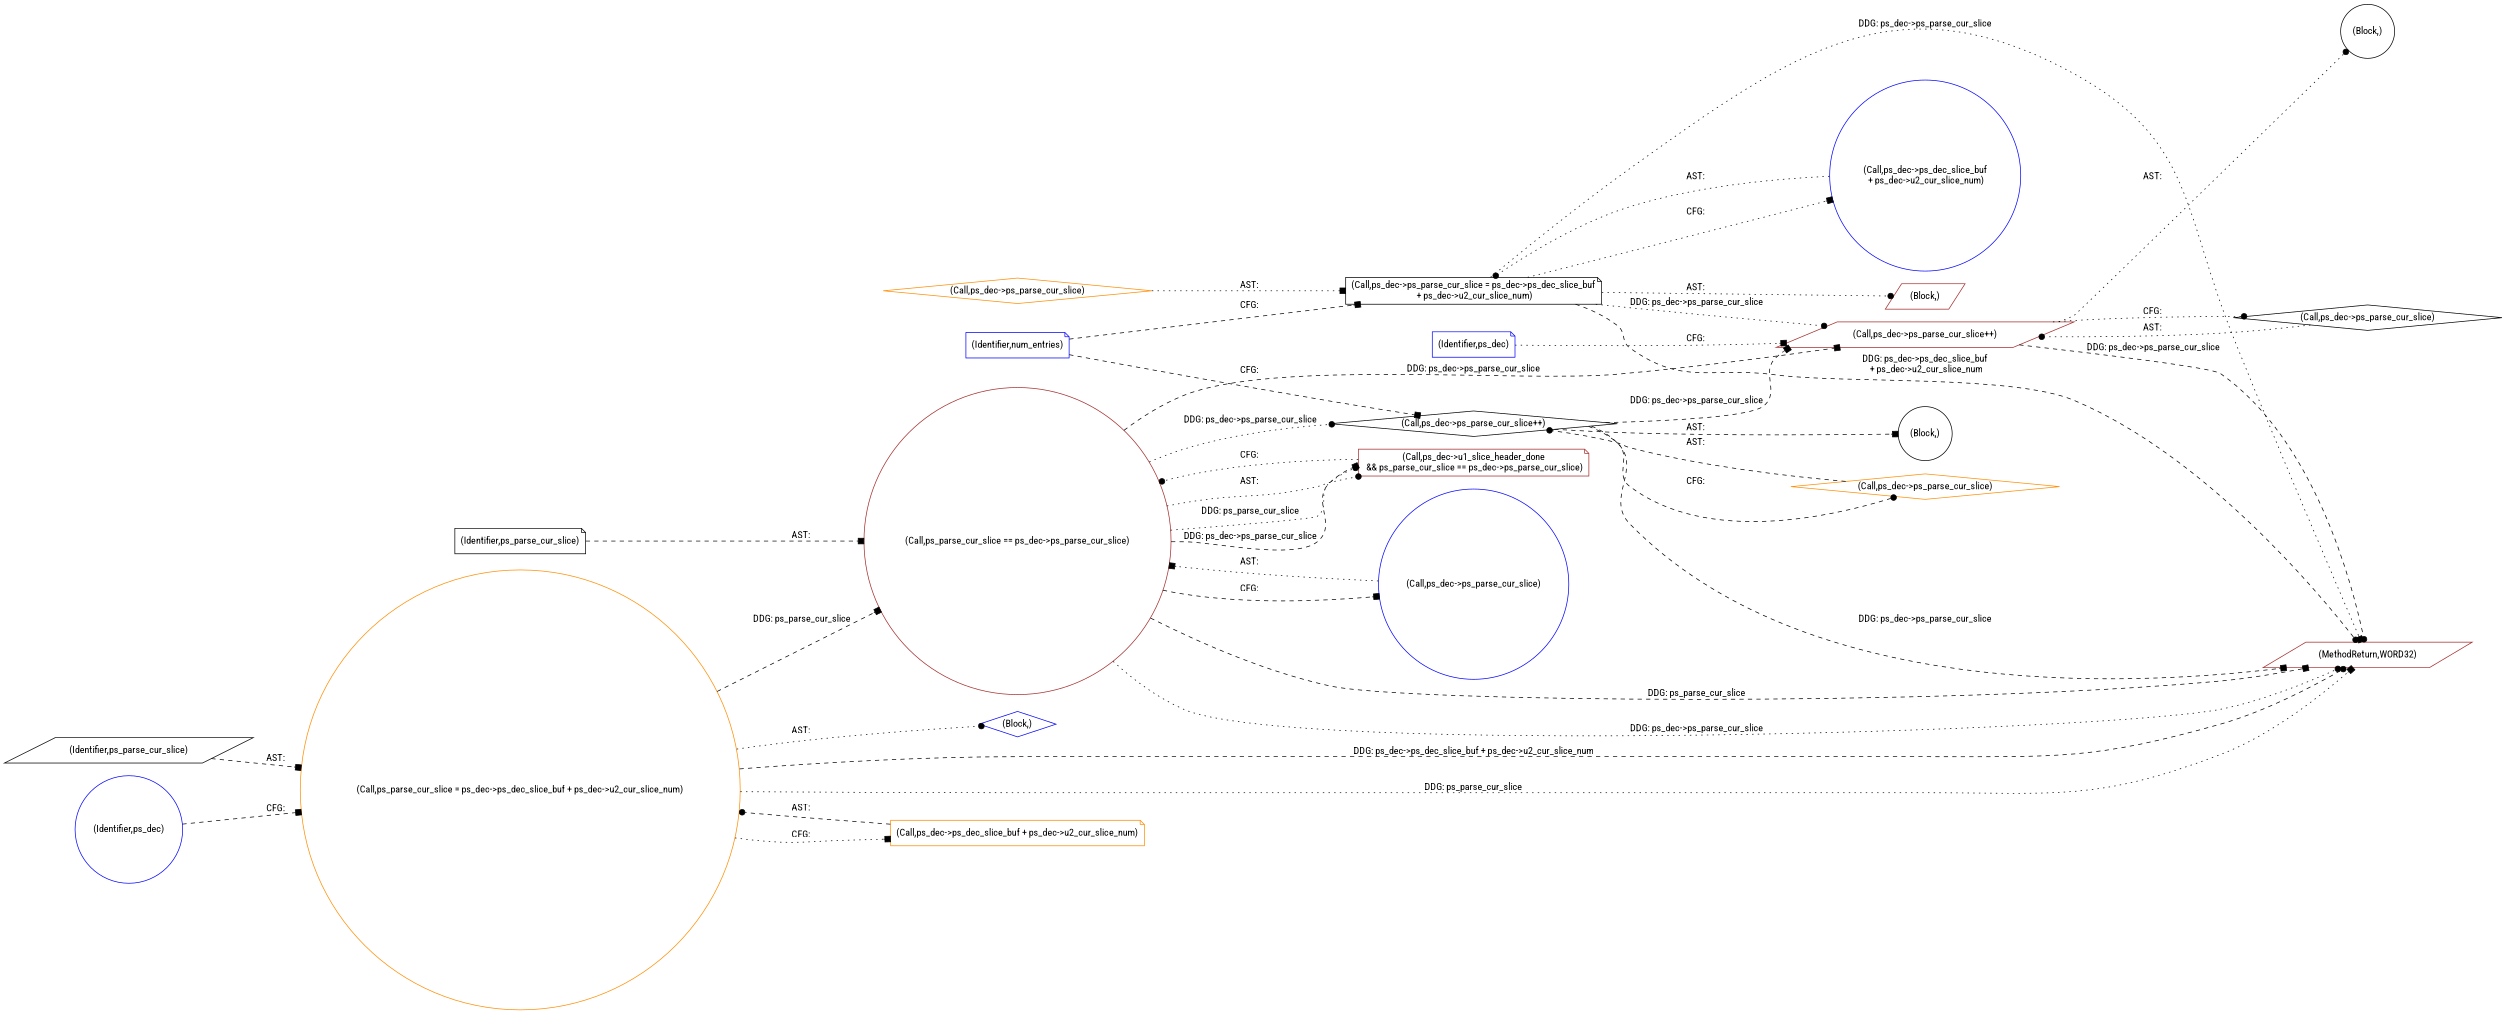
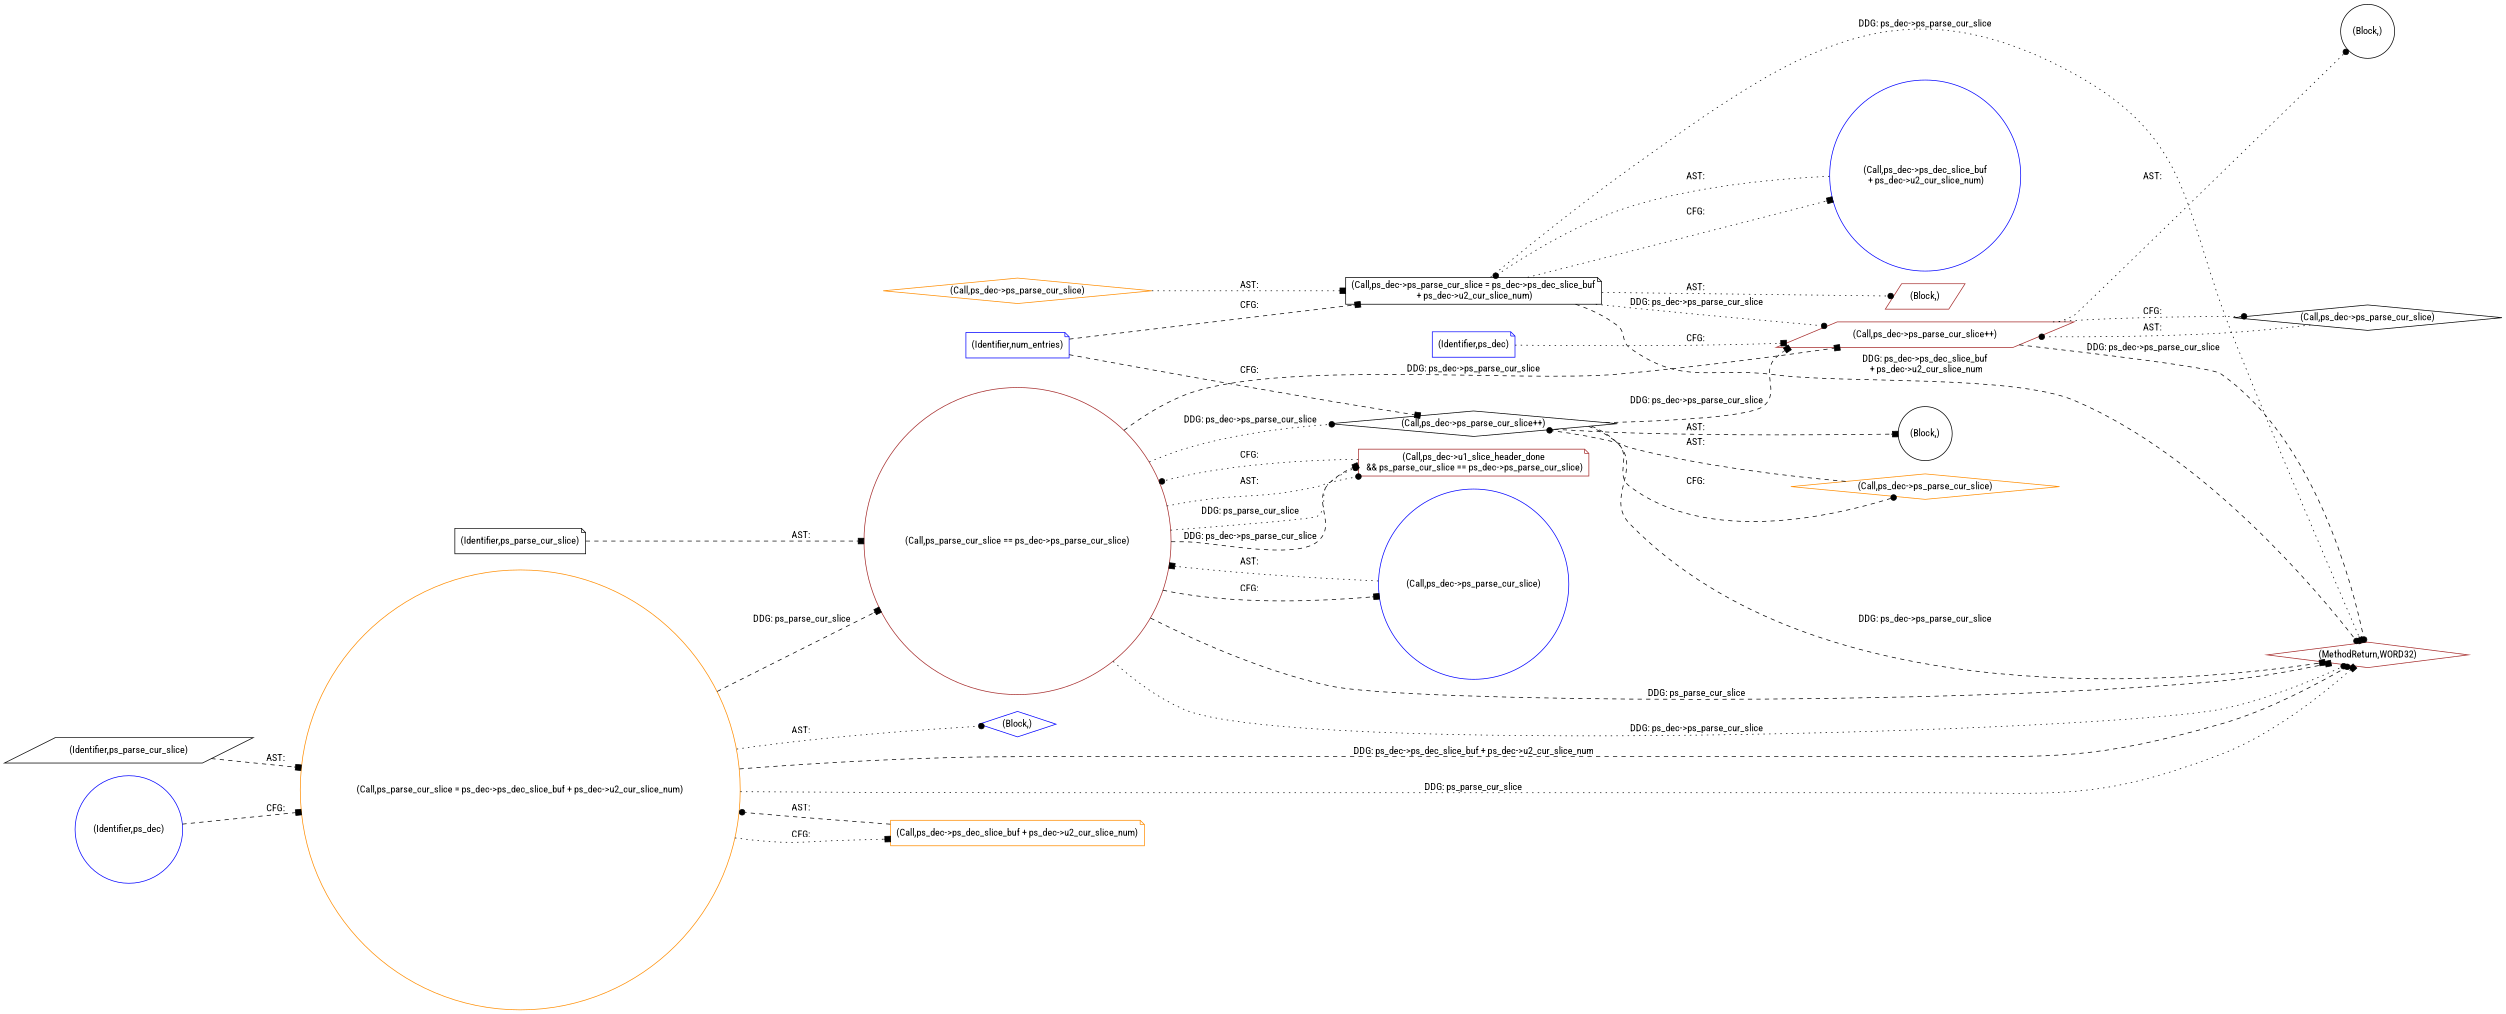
(2368, 655) -> (2368, 655)
